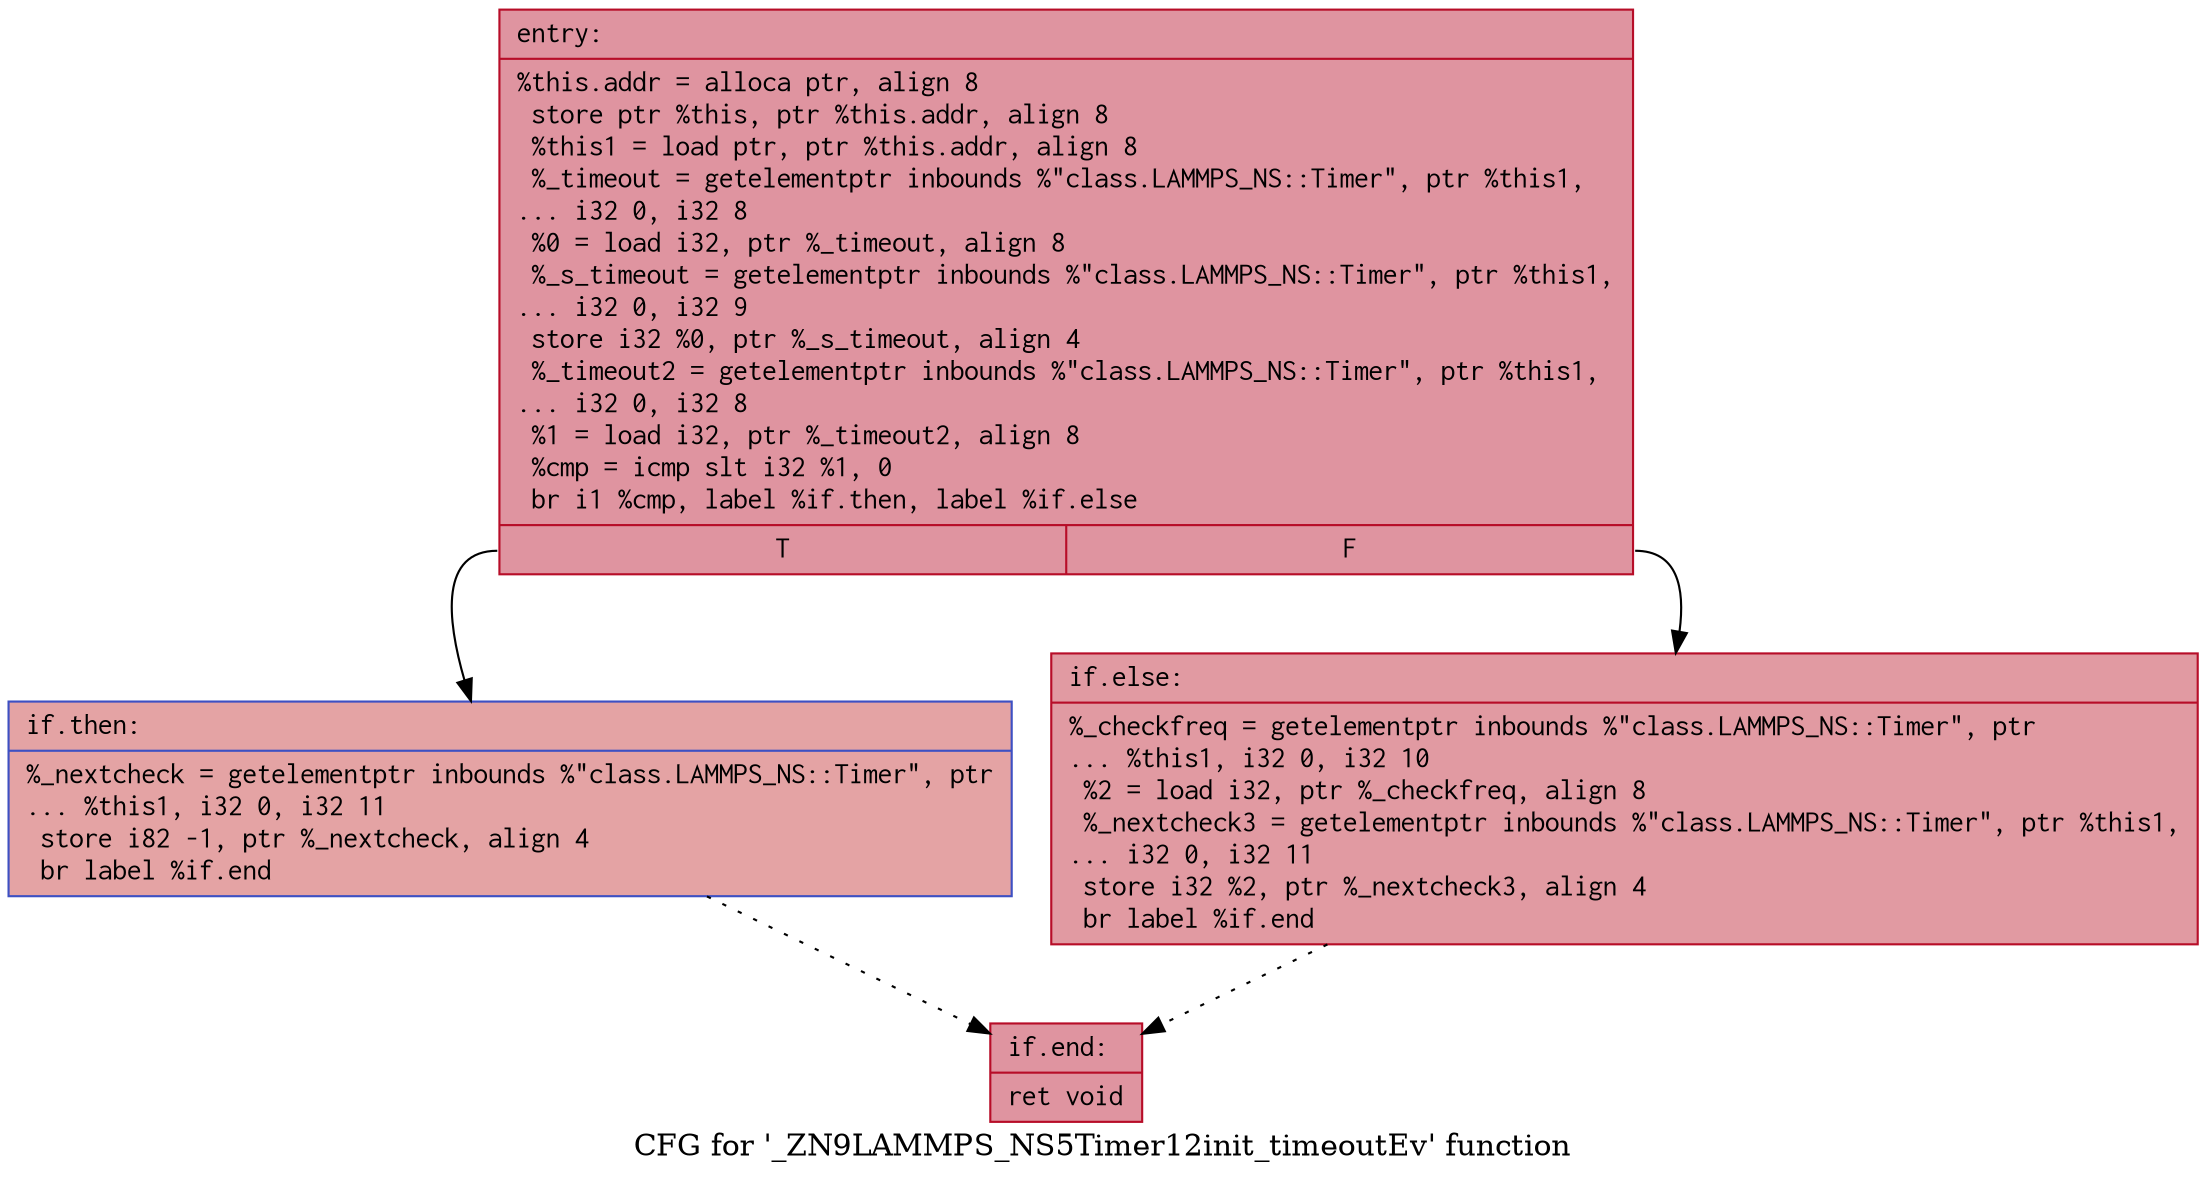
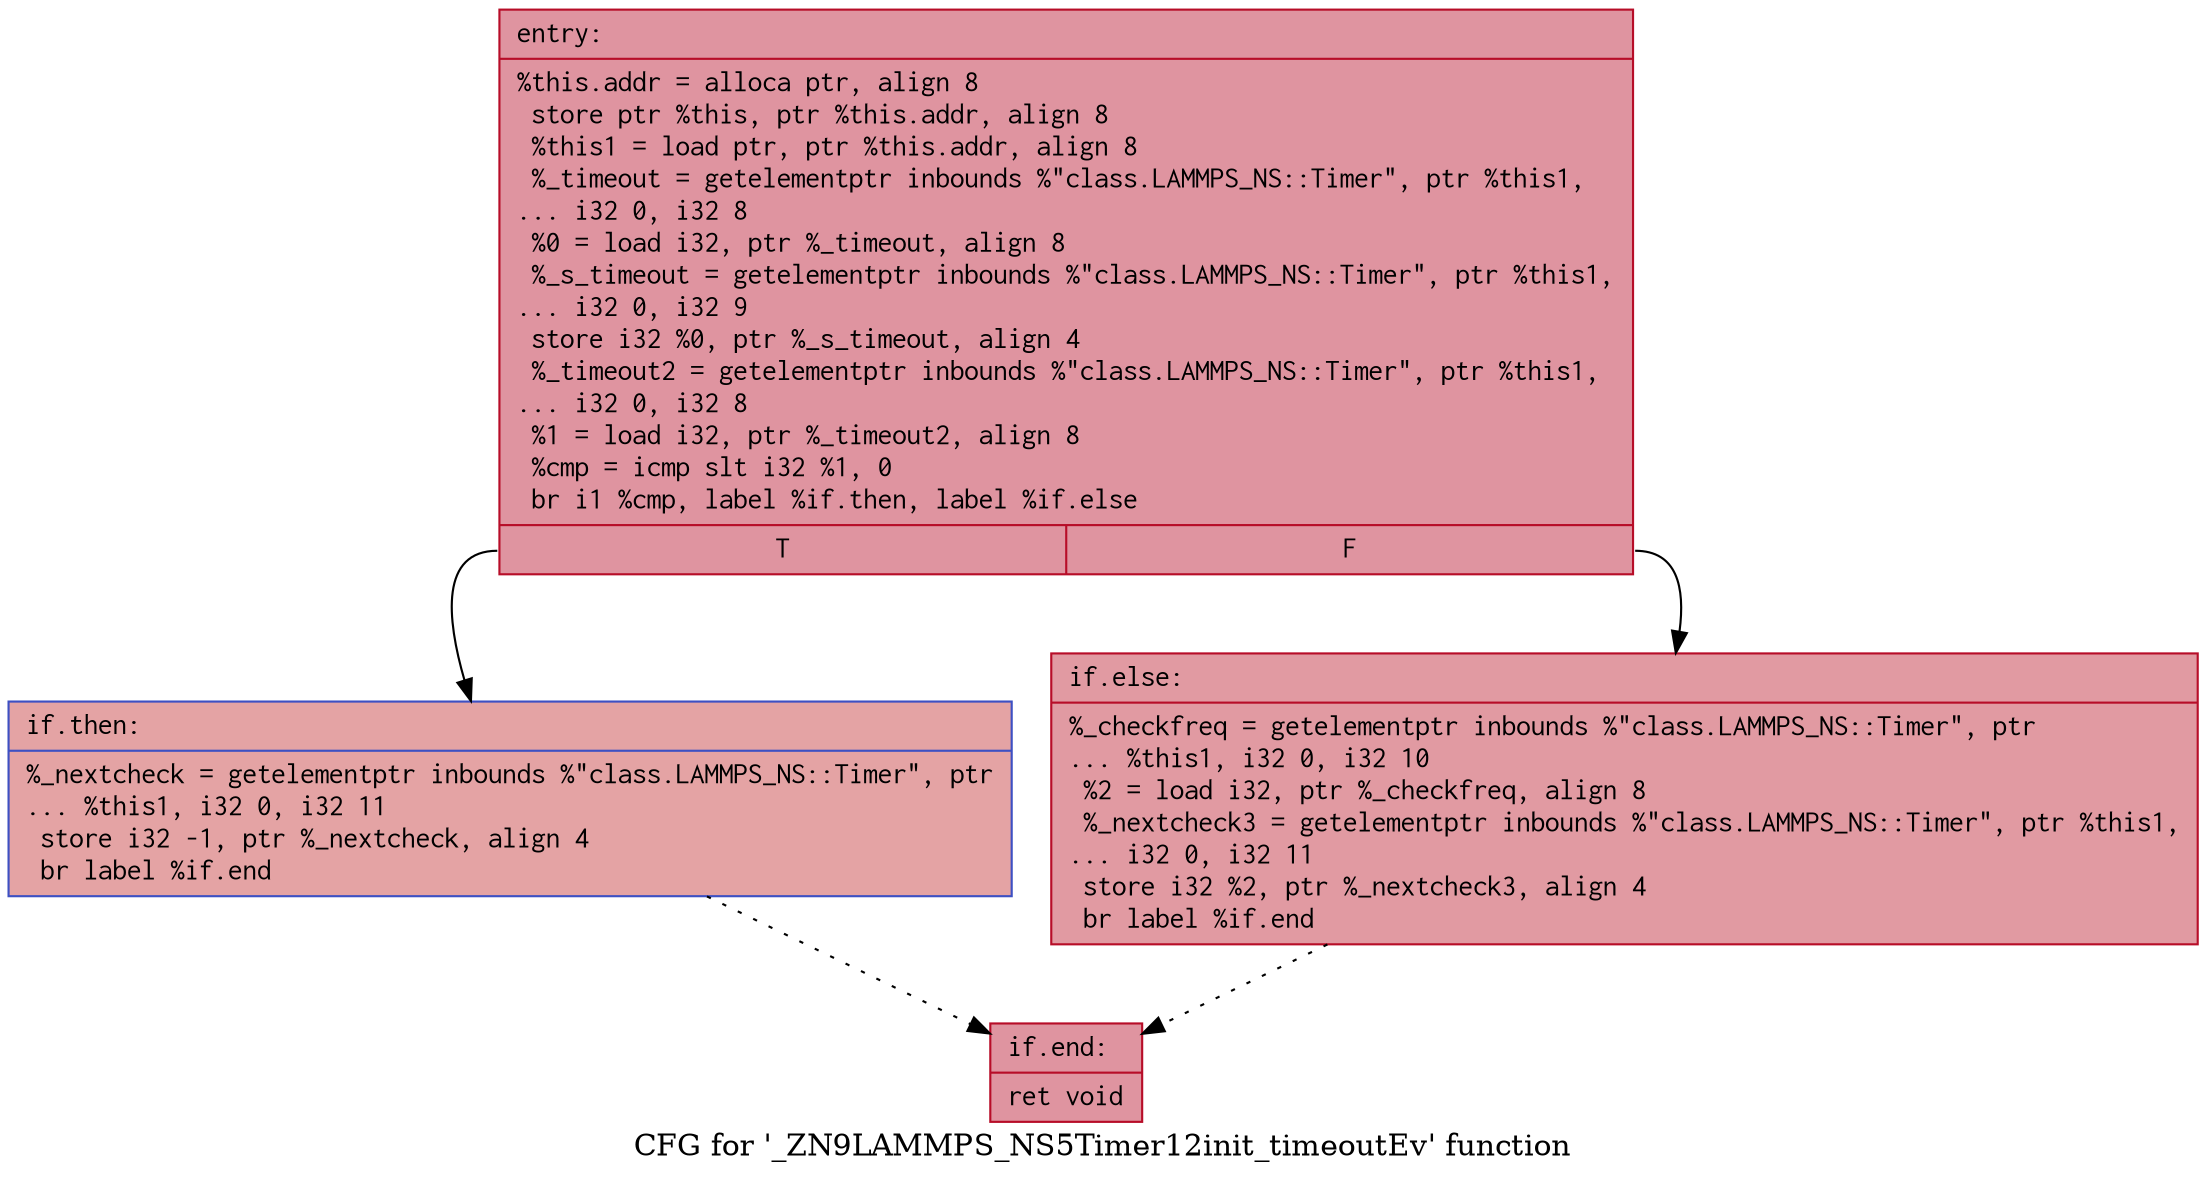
(308, 838) -> (308, 838)
